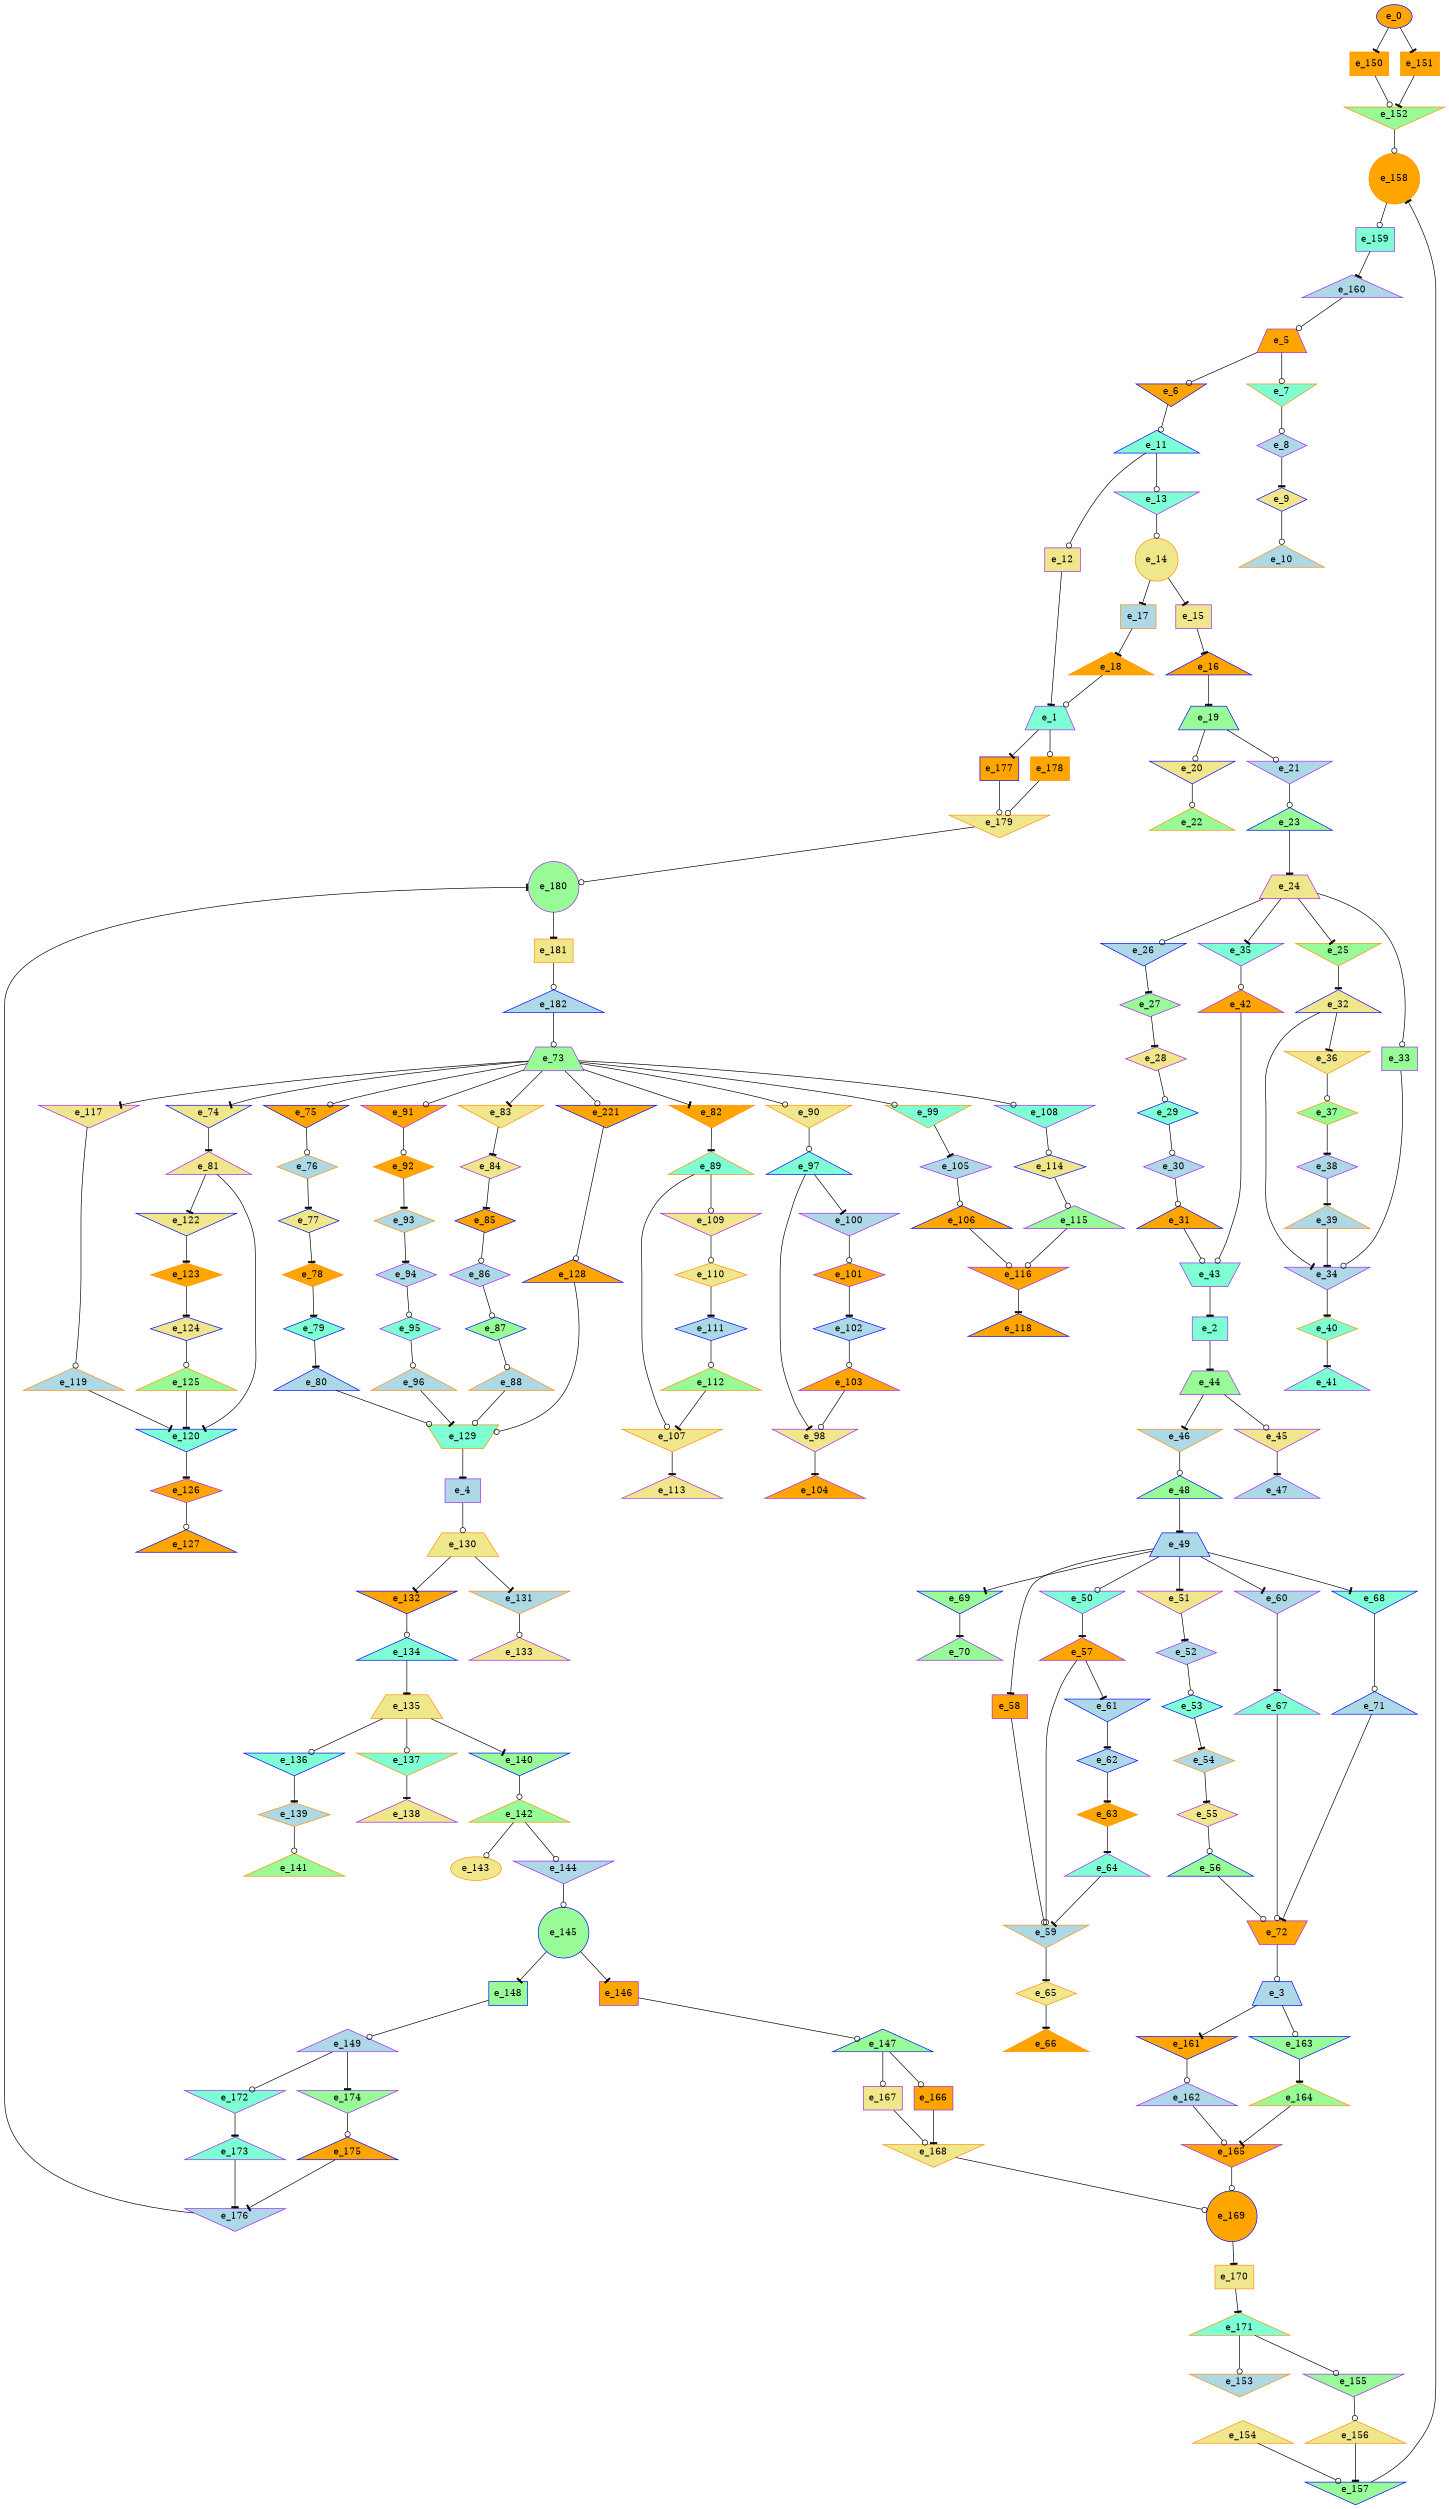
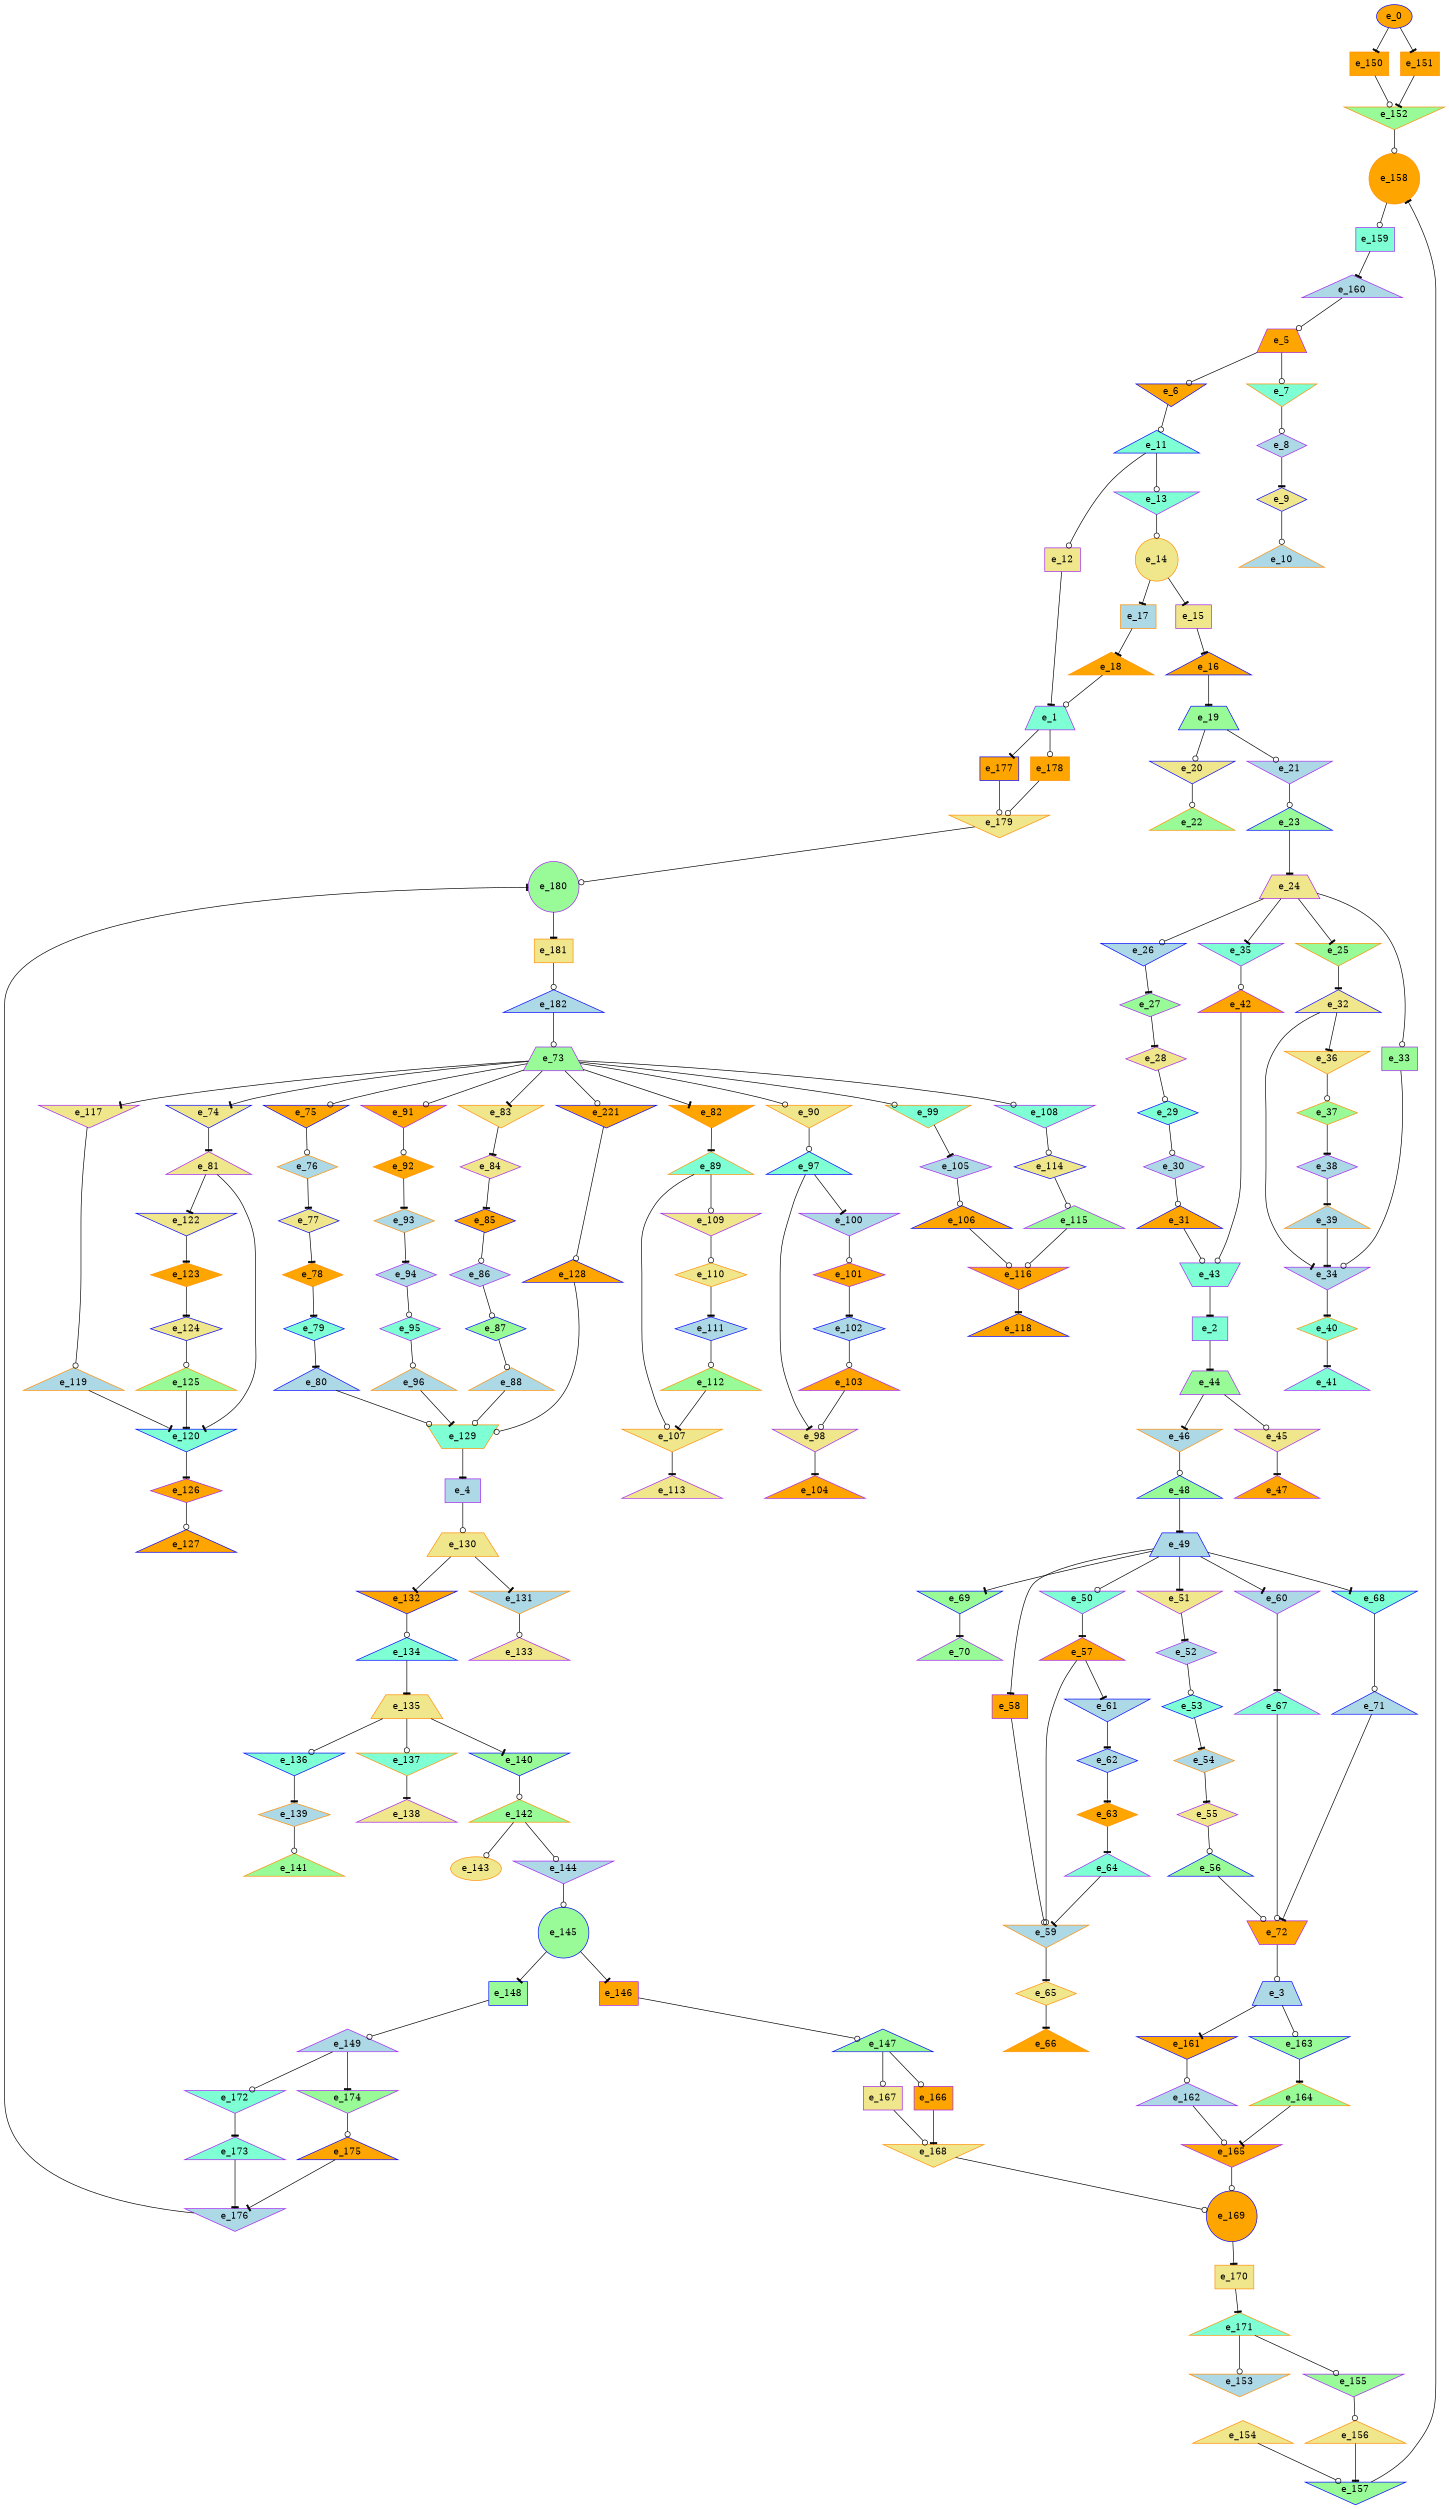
(1277, 1491) -> (1277, 1491)
